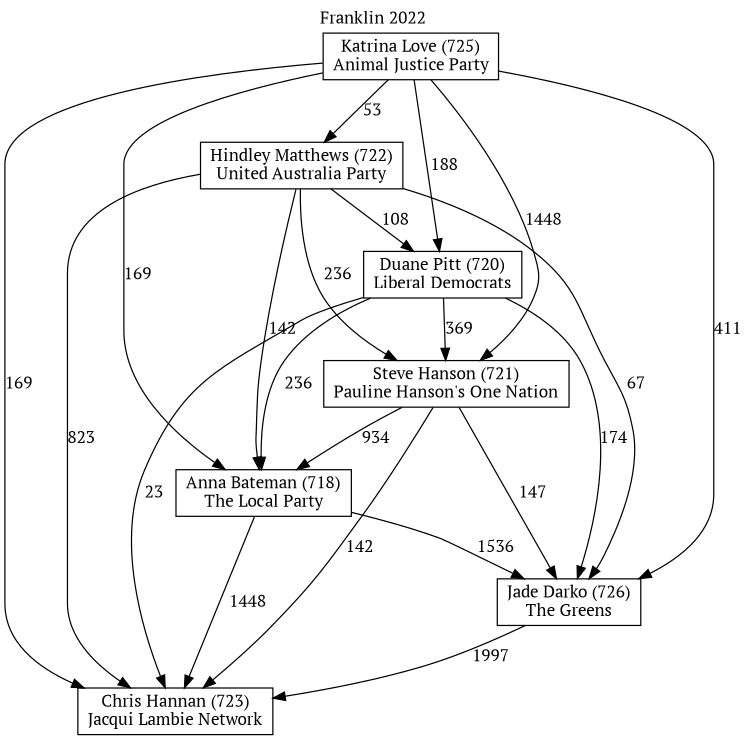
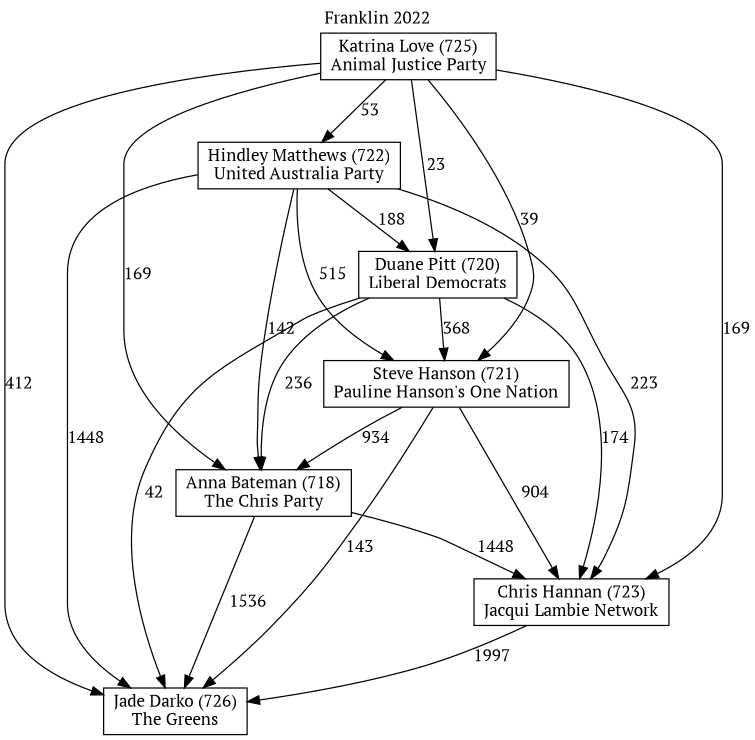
(445, 166) -> (437, 166)
(396, 220) -> (392, 220)
(544, 220) -> (530, 220)
(338, 275) -> (333, 275)
(459, 329) -> (457, 329)
(728, 329) -> (19, 384)
(636, 384) -> (86, 438)
(82, 438) -> (644, 384)
(614, 438) -> (155, 493)
(155, 493) -> (615, 438)
(264, 493) -> (264, 493)
(533, 493) -> (360, 548)
(360, 548) -> (535, 493)
(408, 671) -> (396, 674)
